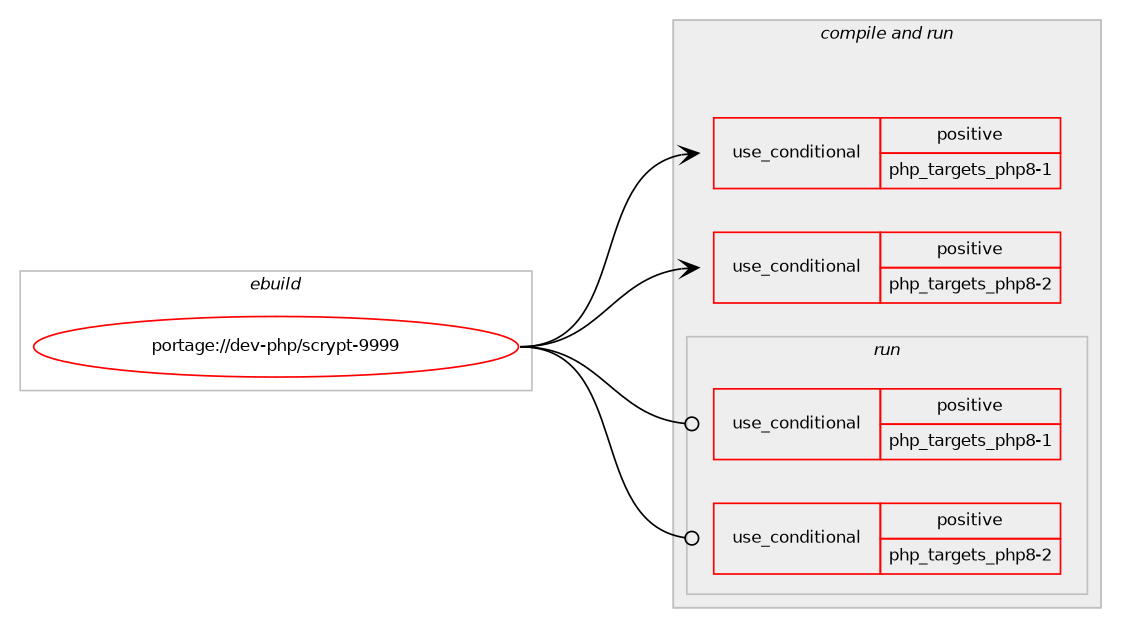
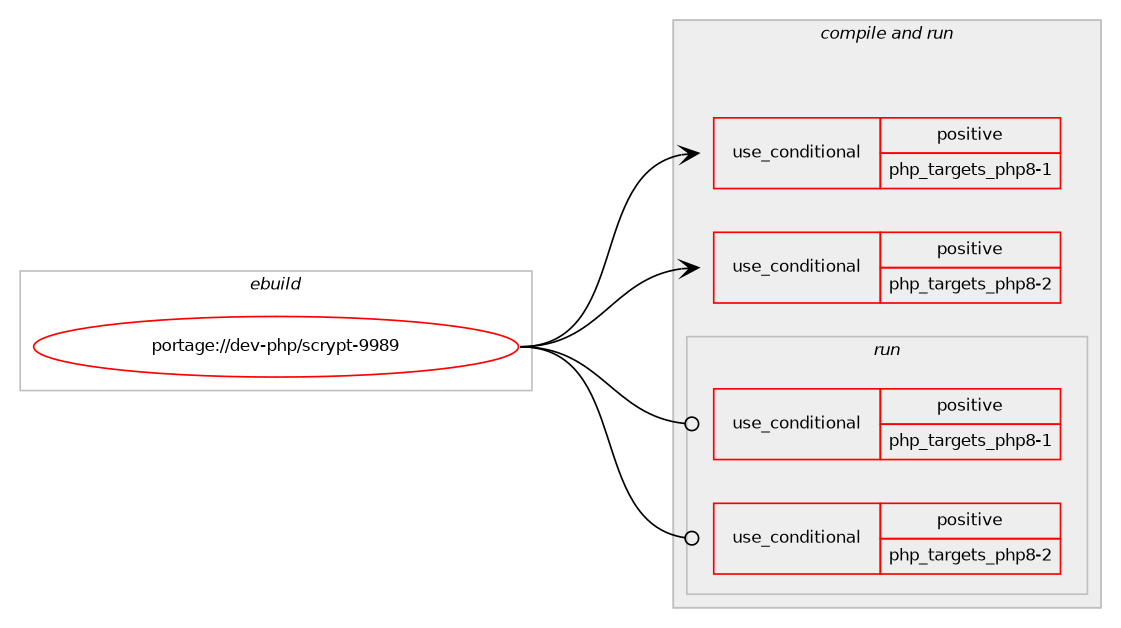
(276, 347) -> (276, 347)
